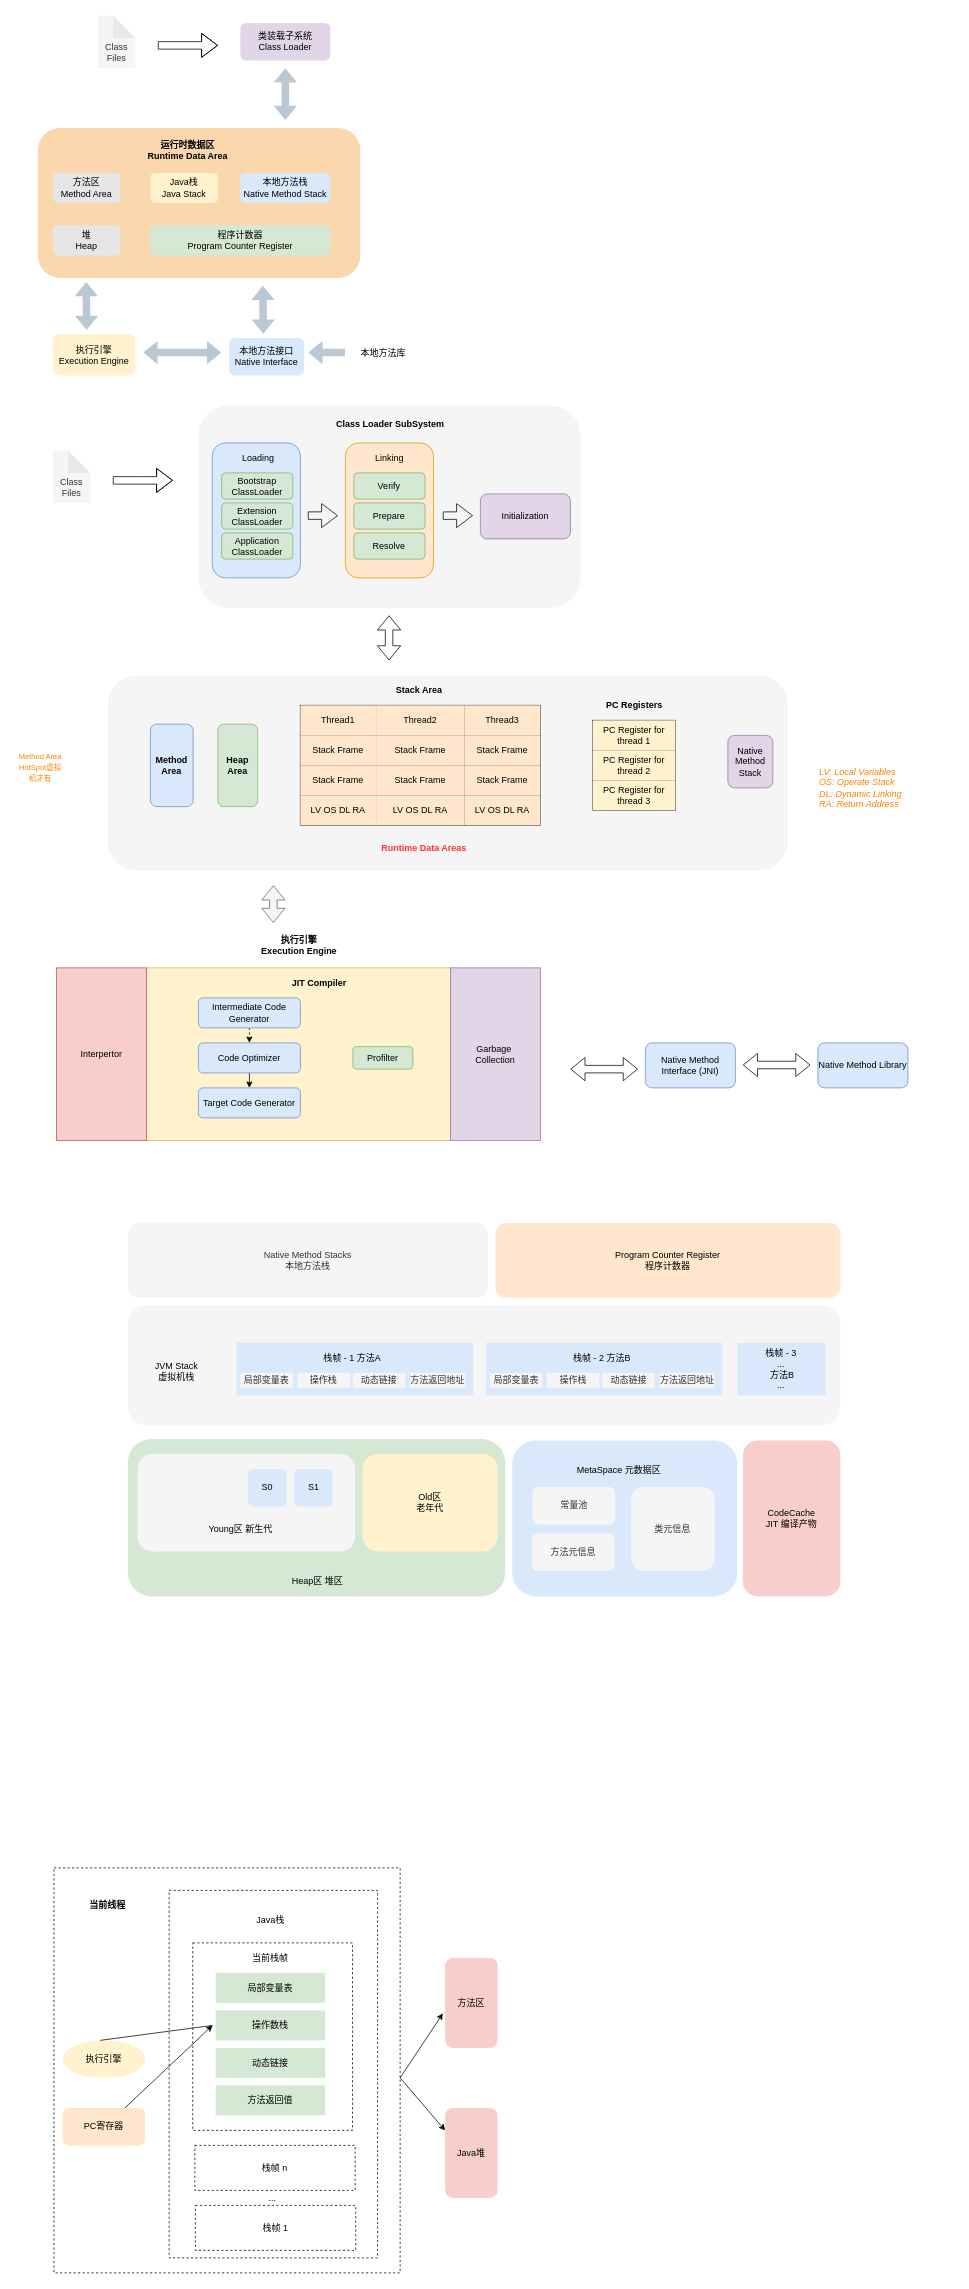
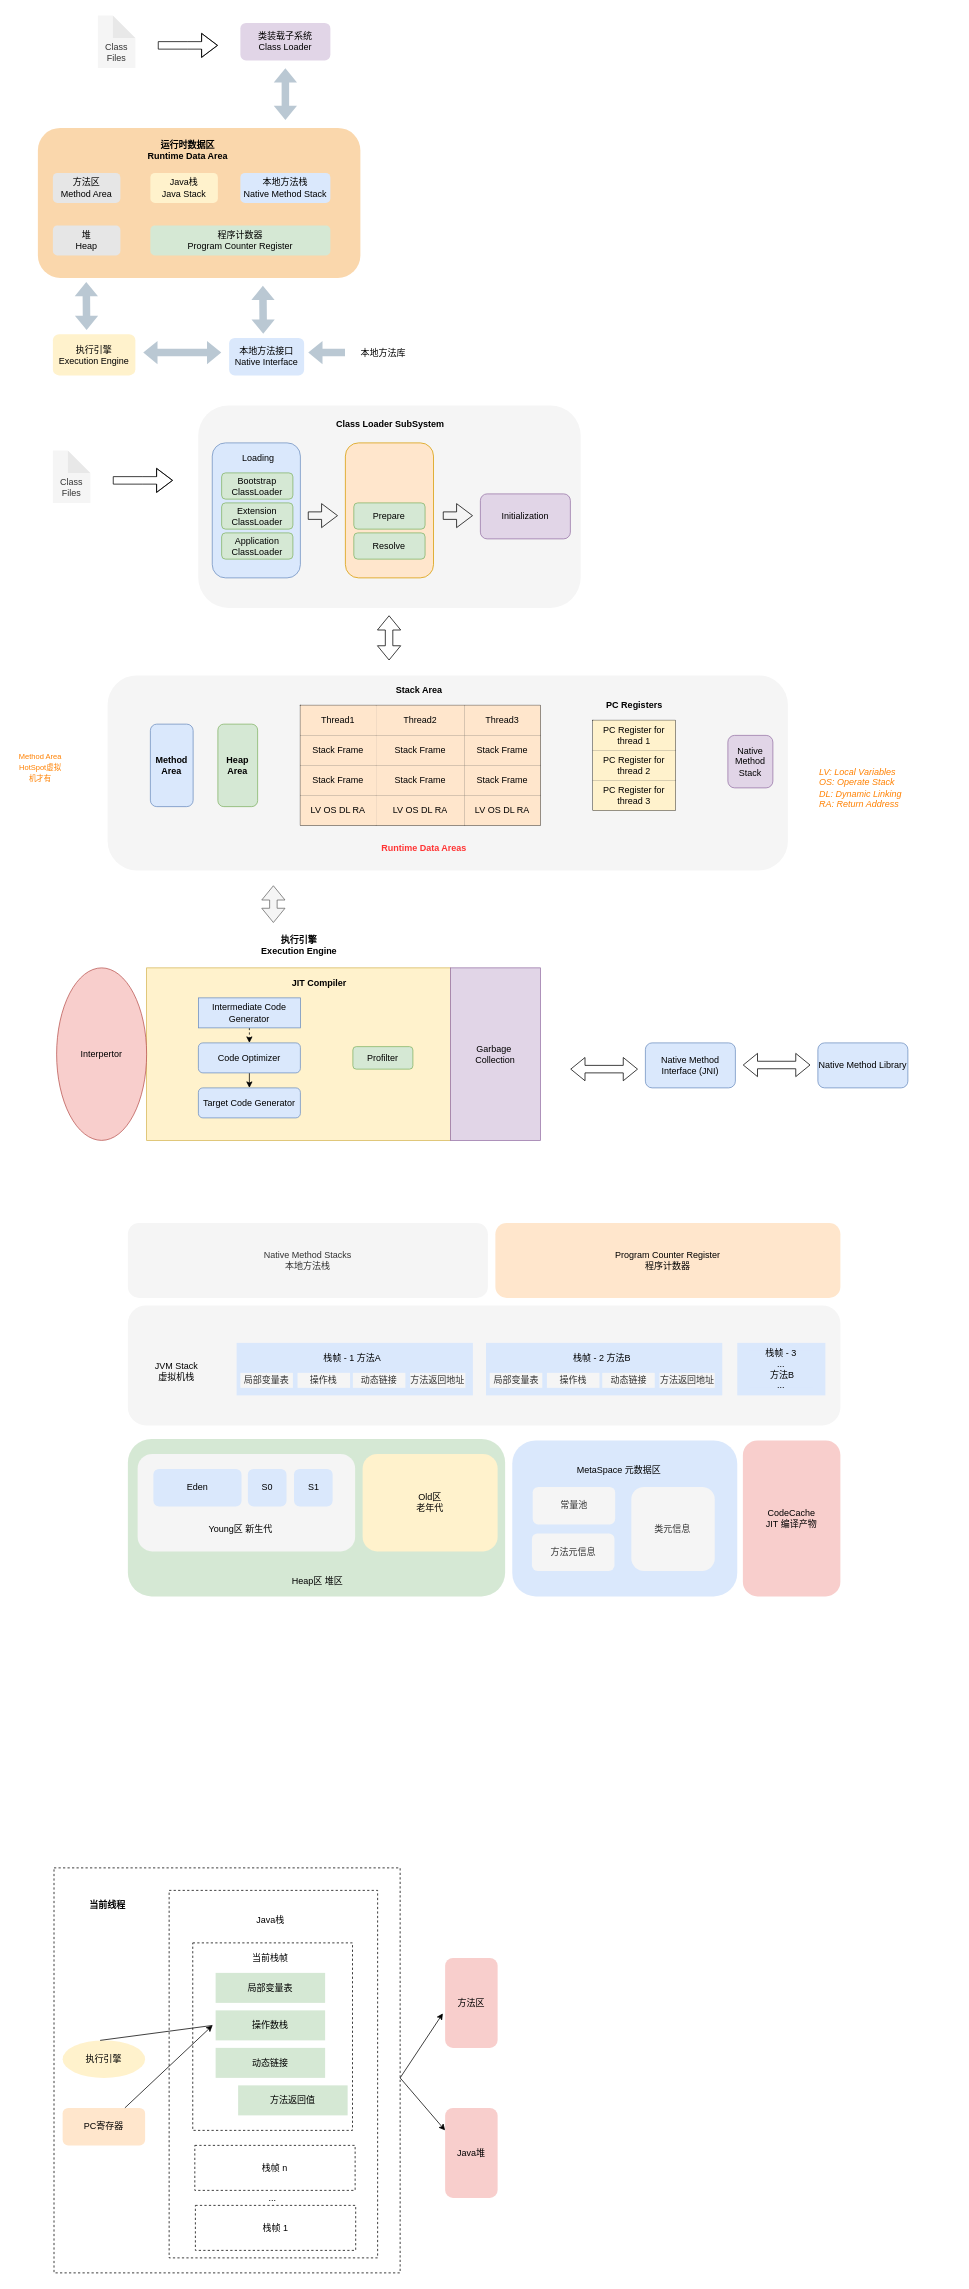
(389, 458) -> none
(389, 486) -> none
(249, 1013) -> (249, 1013)
(102, 1054) -> (102, 1054)
none -> (197, 1488)
(270, 2100) -> (293, 2100)
